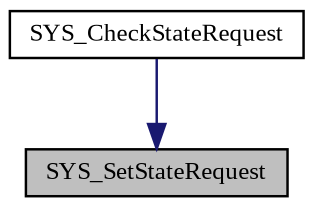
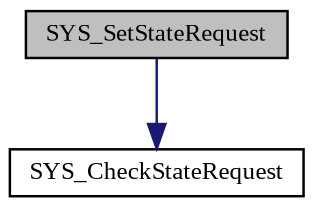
(157, 91) -> (157, 91)
